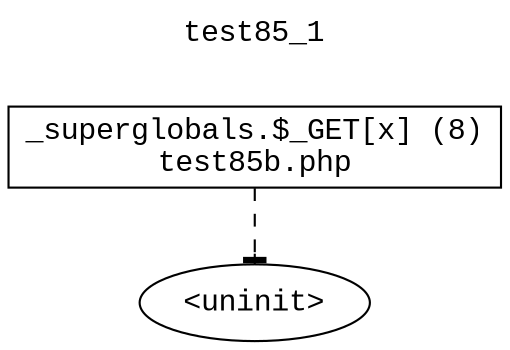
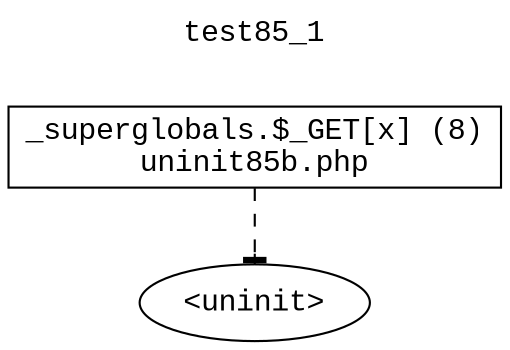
(255, 147) -> (255, 147)
